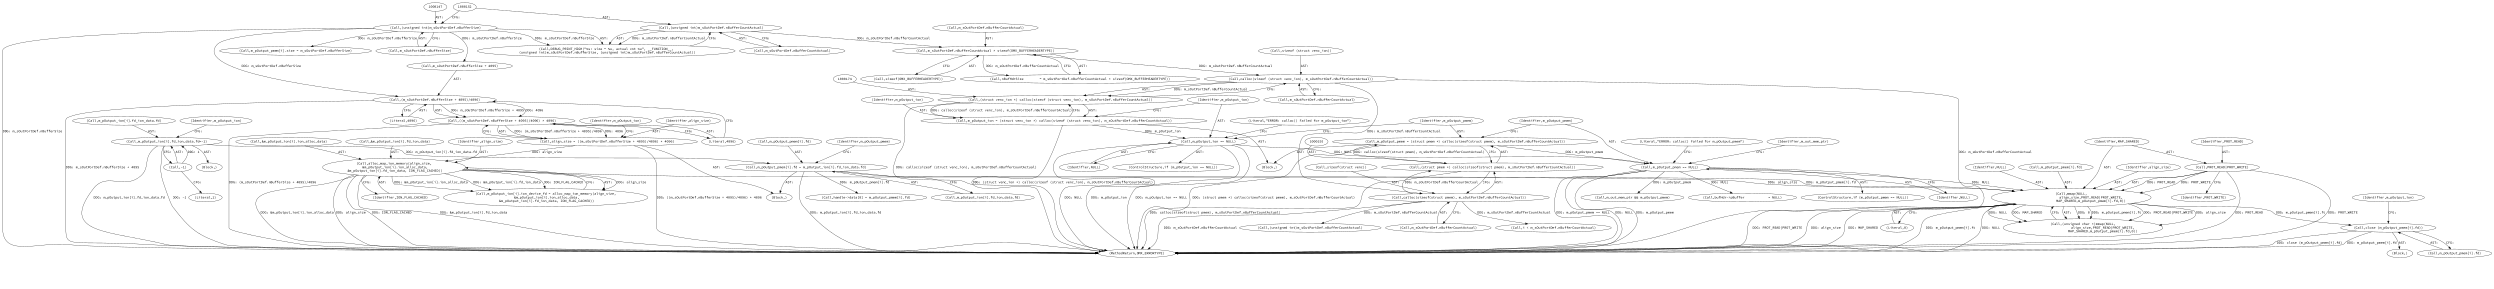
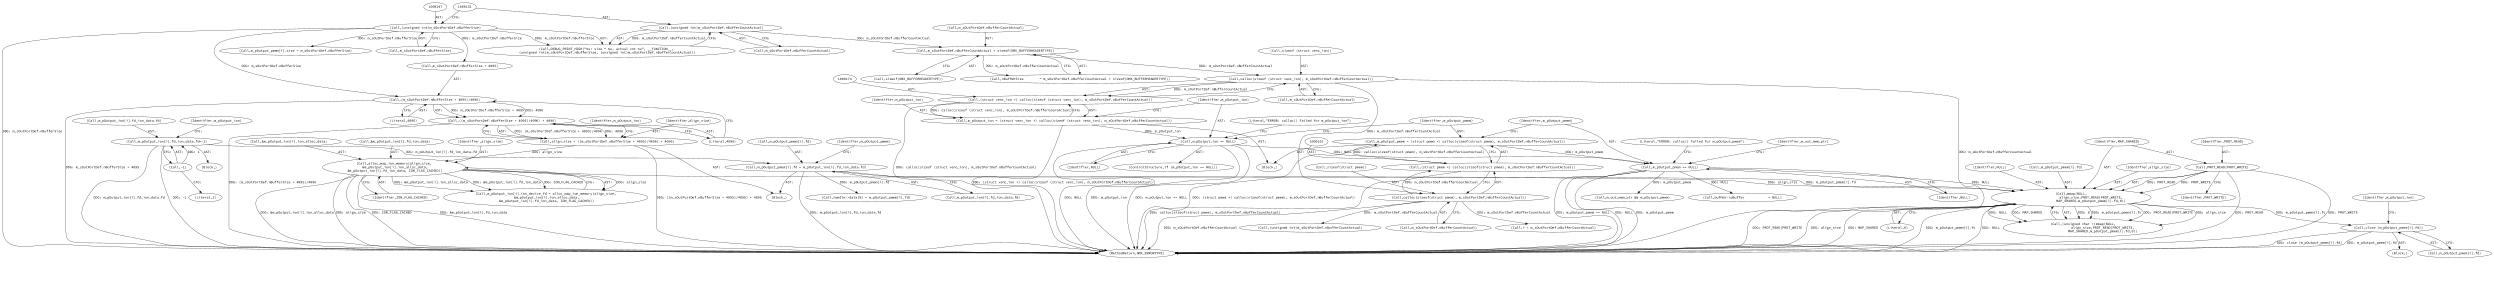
(1341, 167) -> (1341, 167)
(1863, 198) -> none
